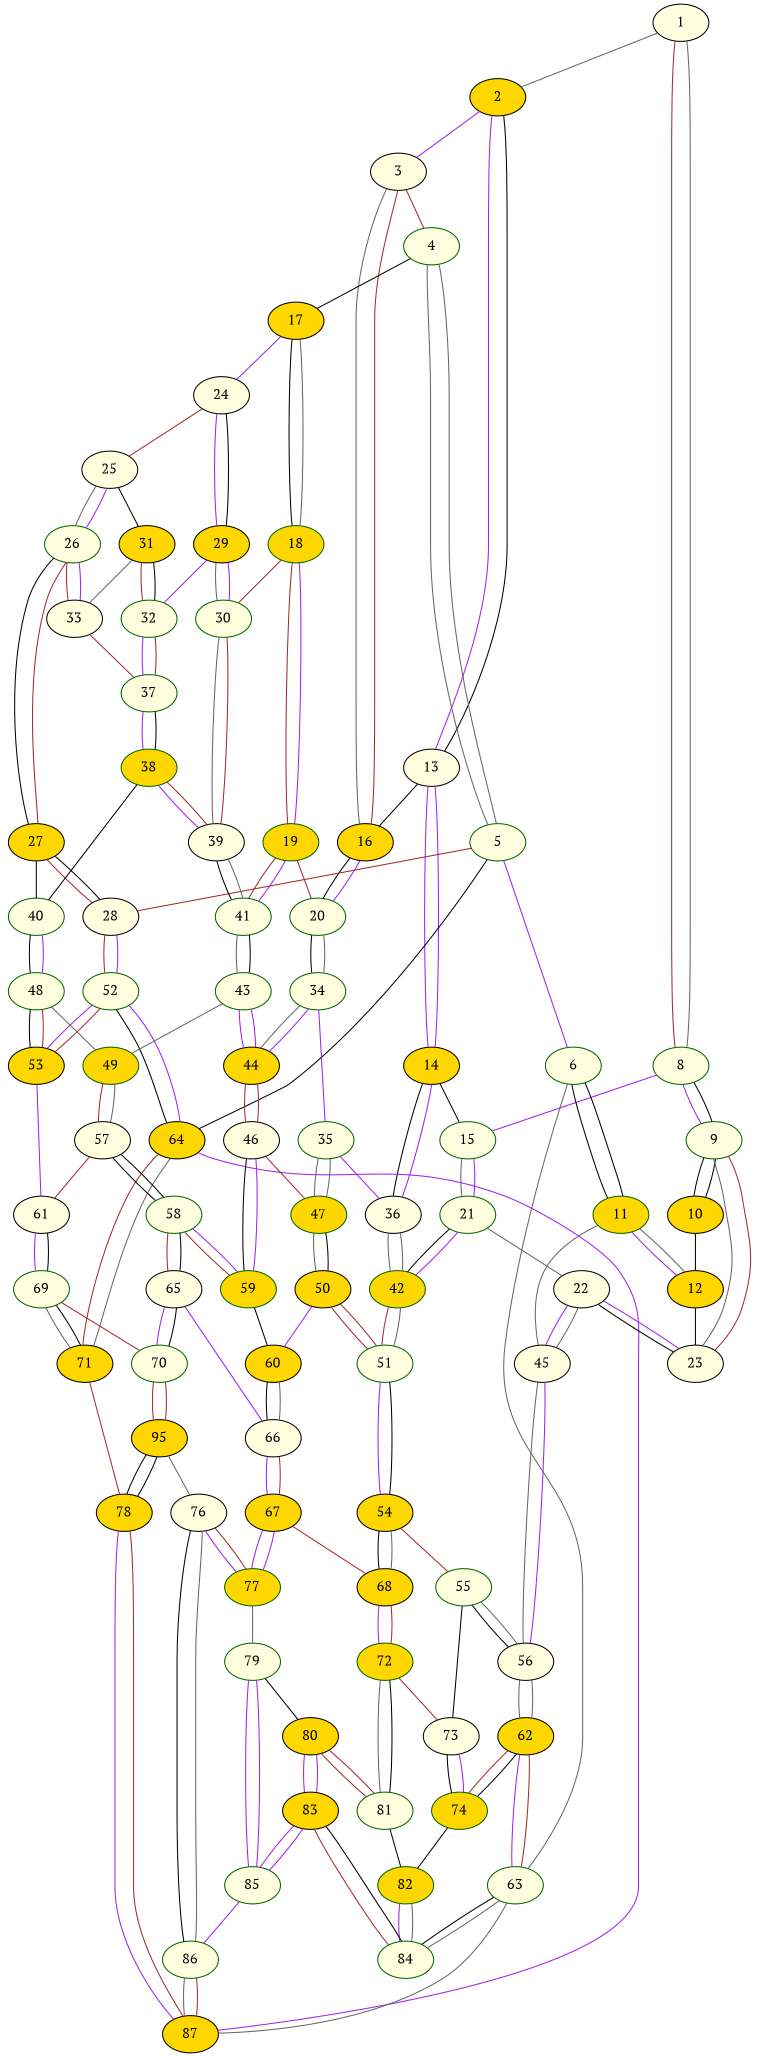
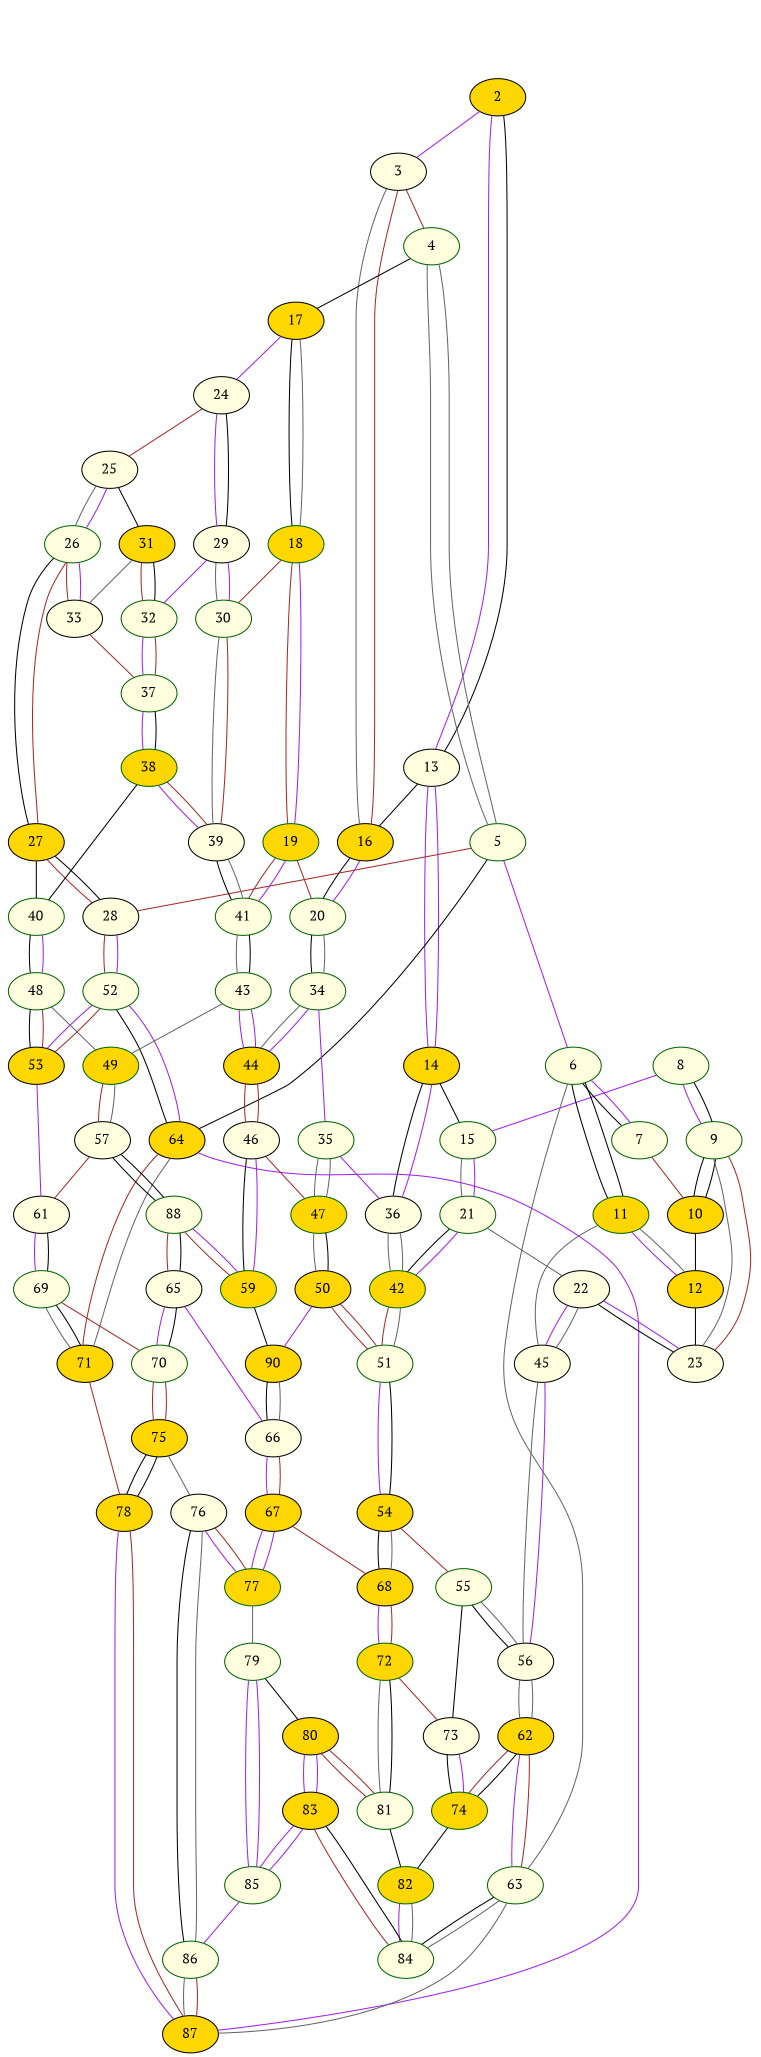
(681, 23) -> none
(222, 544) -> (222, 544)
none -> (640, 1140)
(174, 1215) -> (174, 1215)
(273, 1364) -> (273, 1364)
(159, 1438) -> (159, 1438)
